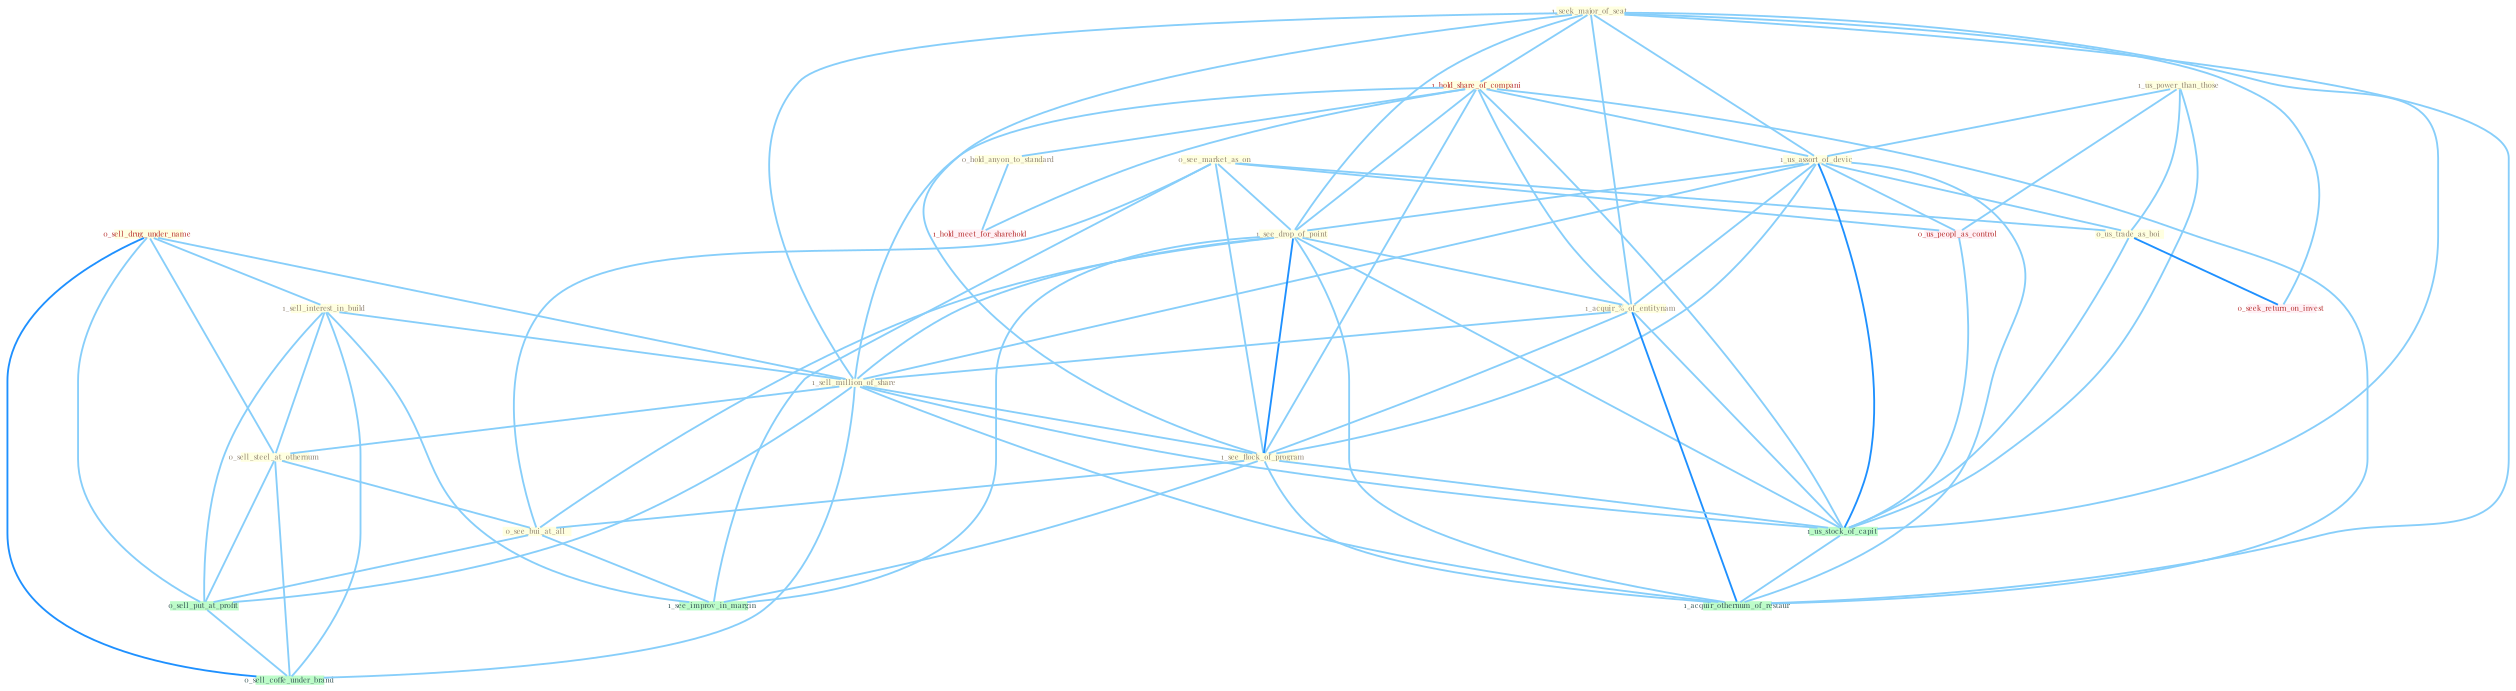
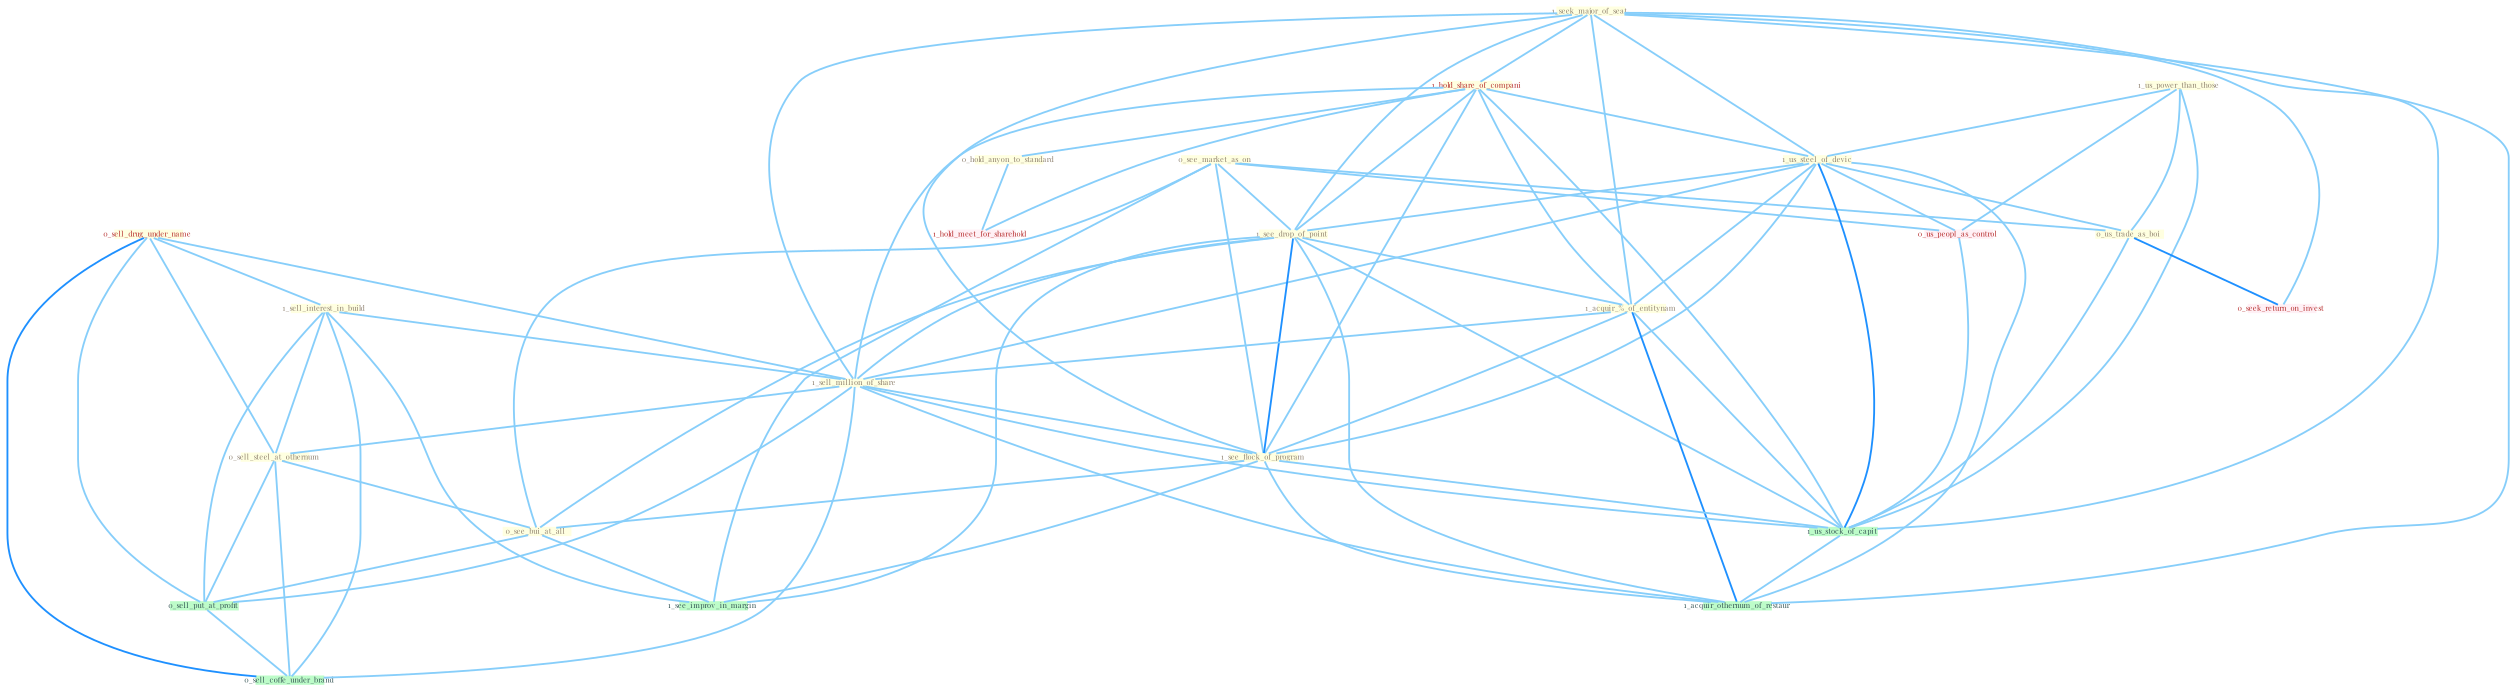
(1817, 160) -> (1817, 160)
(2311, 279) -> none
